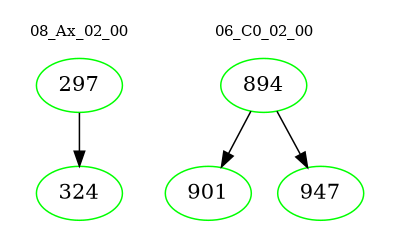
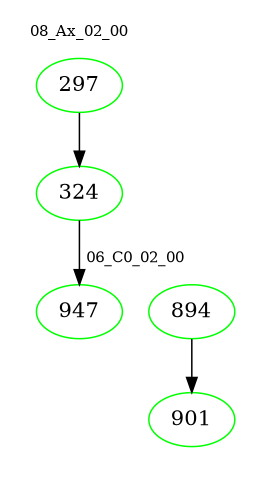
(289, 133) -> (79, 253)
